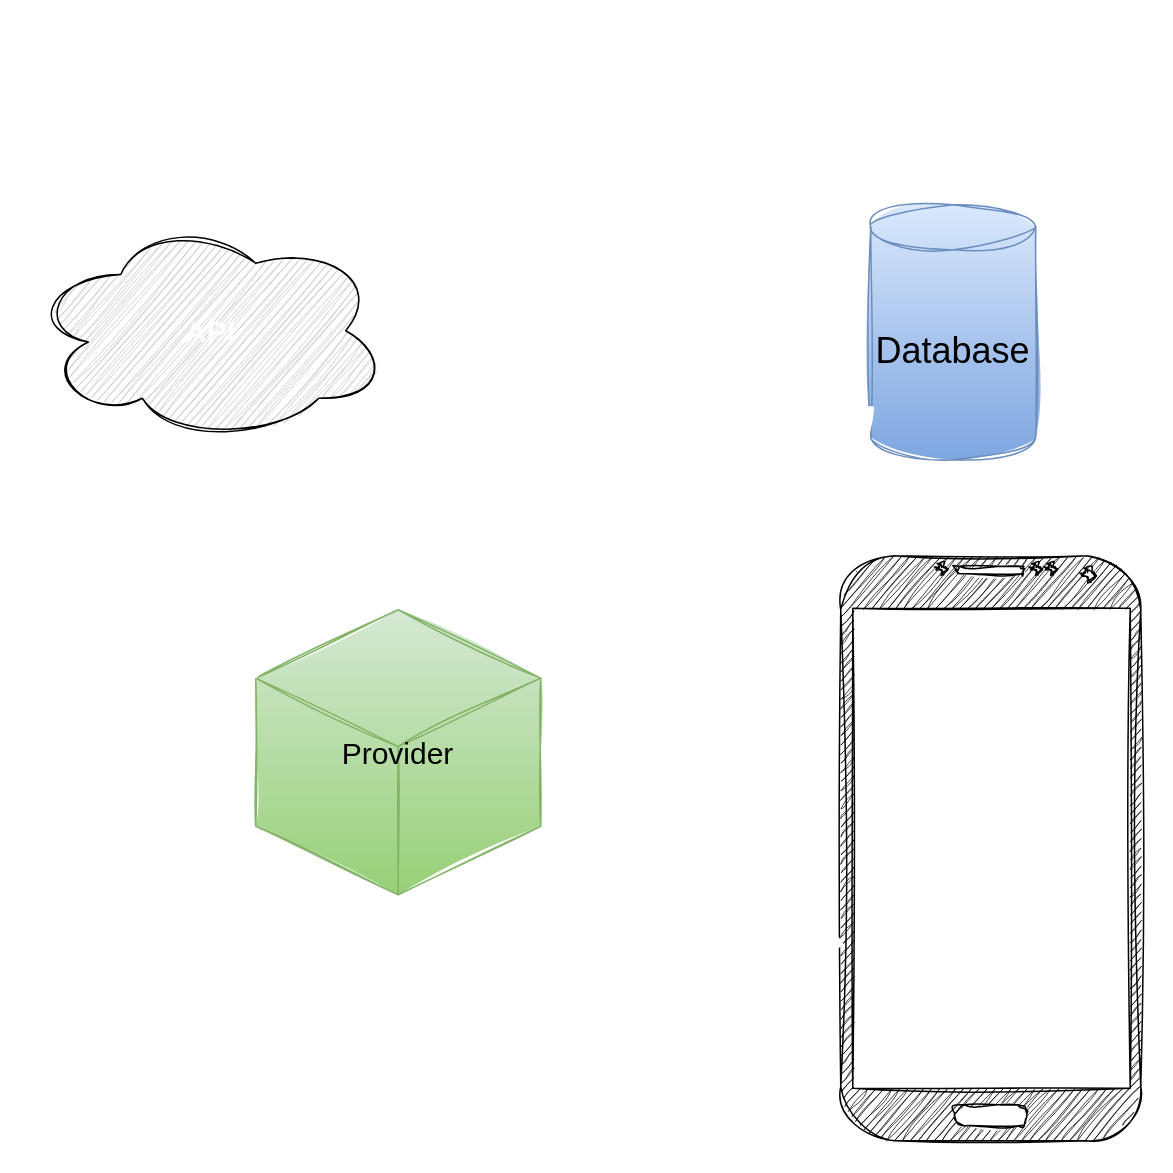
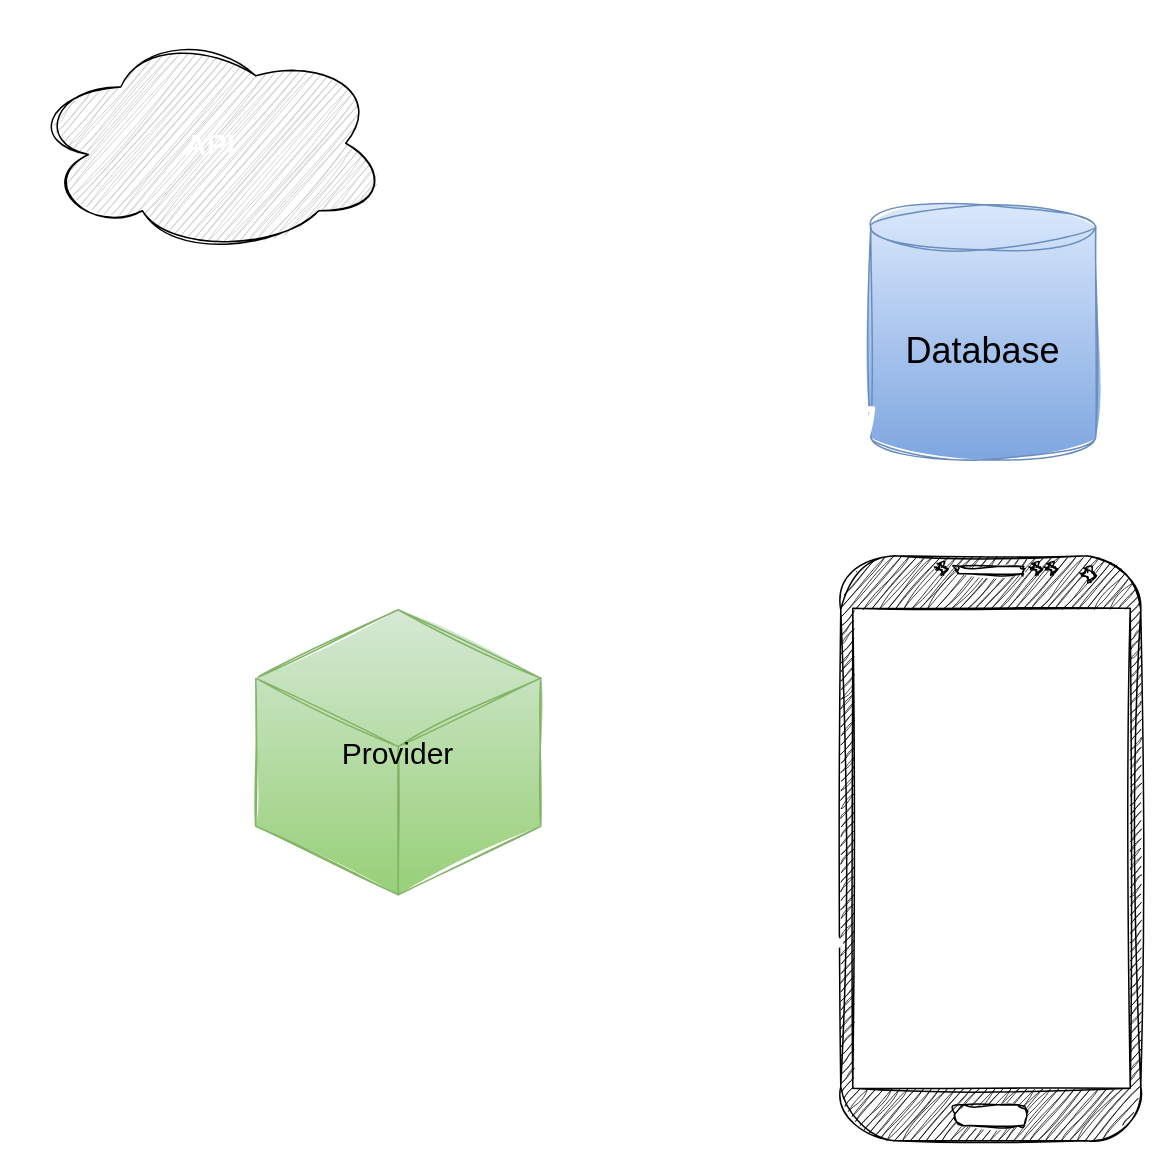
(211, 331) -> (211, 143)
(953, 332) -> (983, 332)
